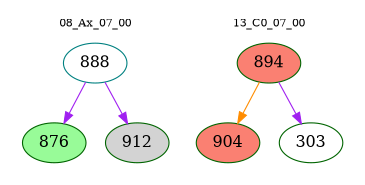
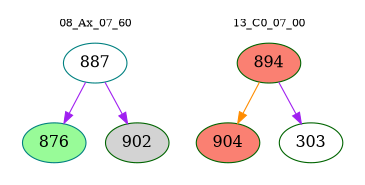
(96, 24) -> (96, 24)
(95, 63) -> (95, 63)
(54, 143) -> (54, 143)
(137, 143) -> (137, 143)
